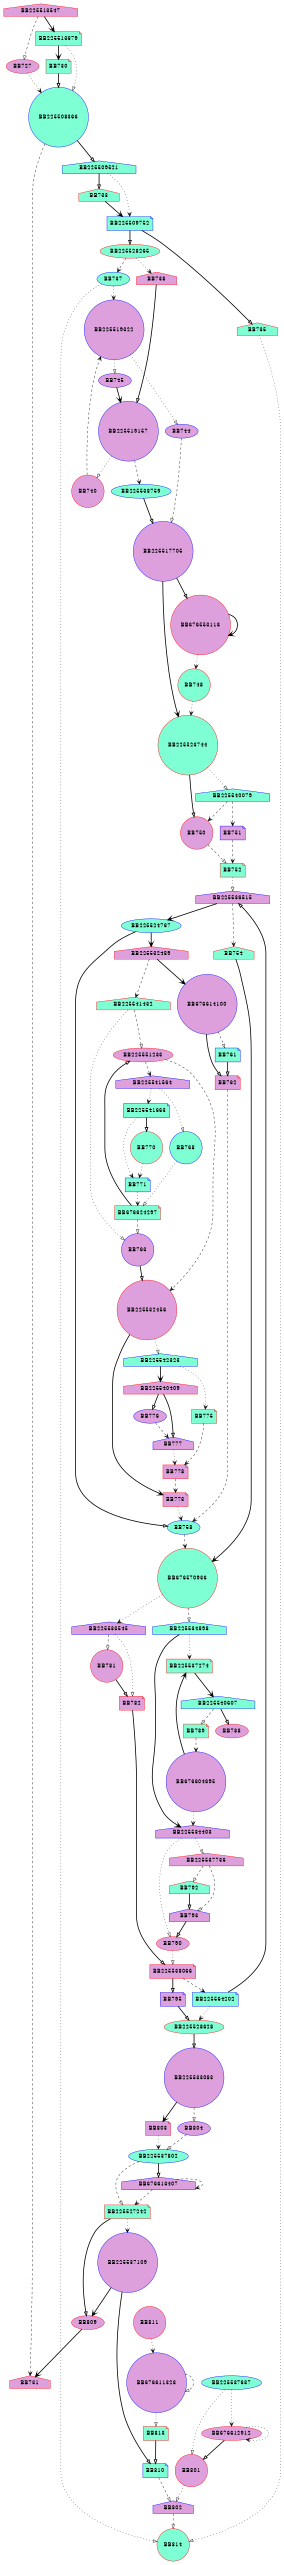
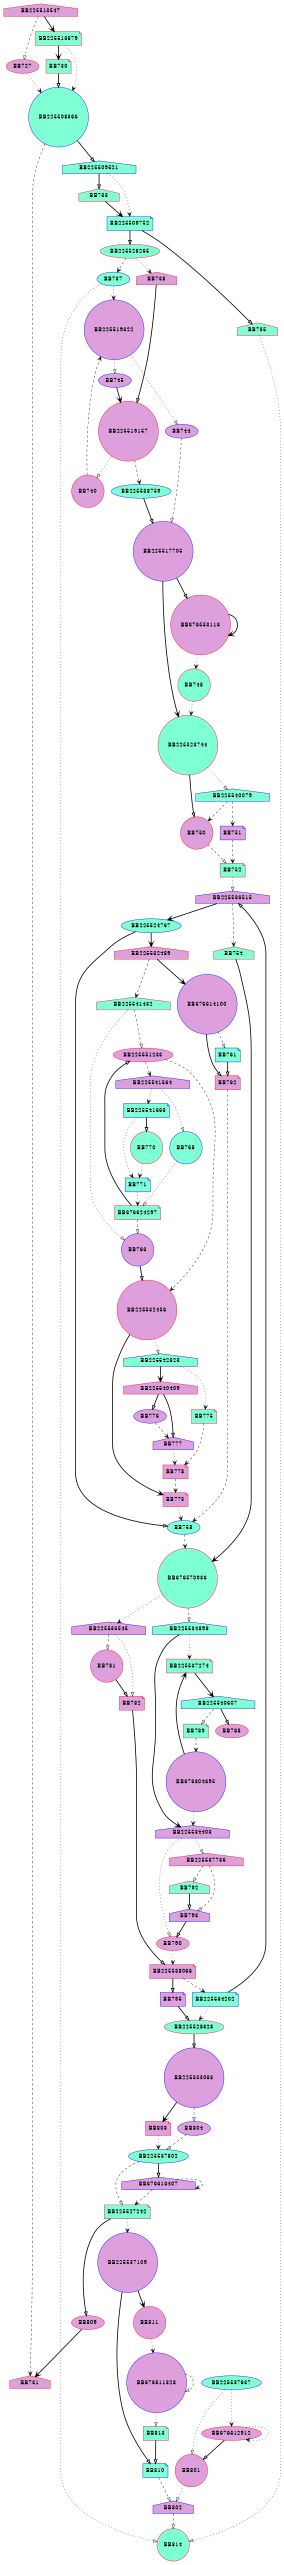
(76, 65) -> (76, 65)
(128, 431) -> (128, 431)
(173, 1956) -> (173, 1956)
(103, 2300) -> (140, 2297)
